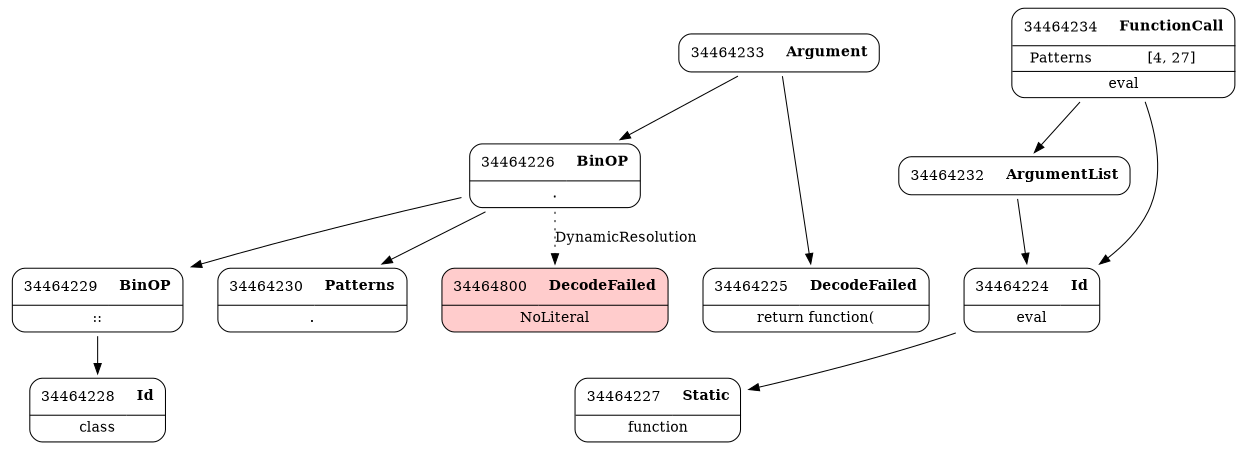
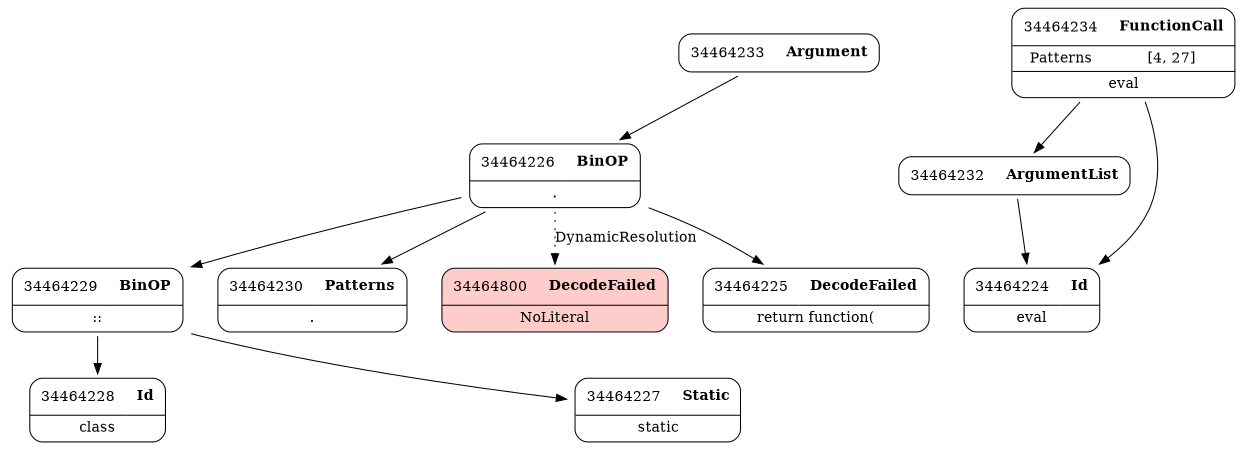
(796, 165) -> (703, 231)
(858, 362) -> (373, 371)
(658, 428) -> (658, 428)
